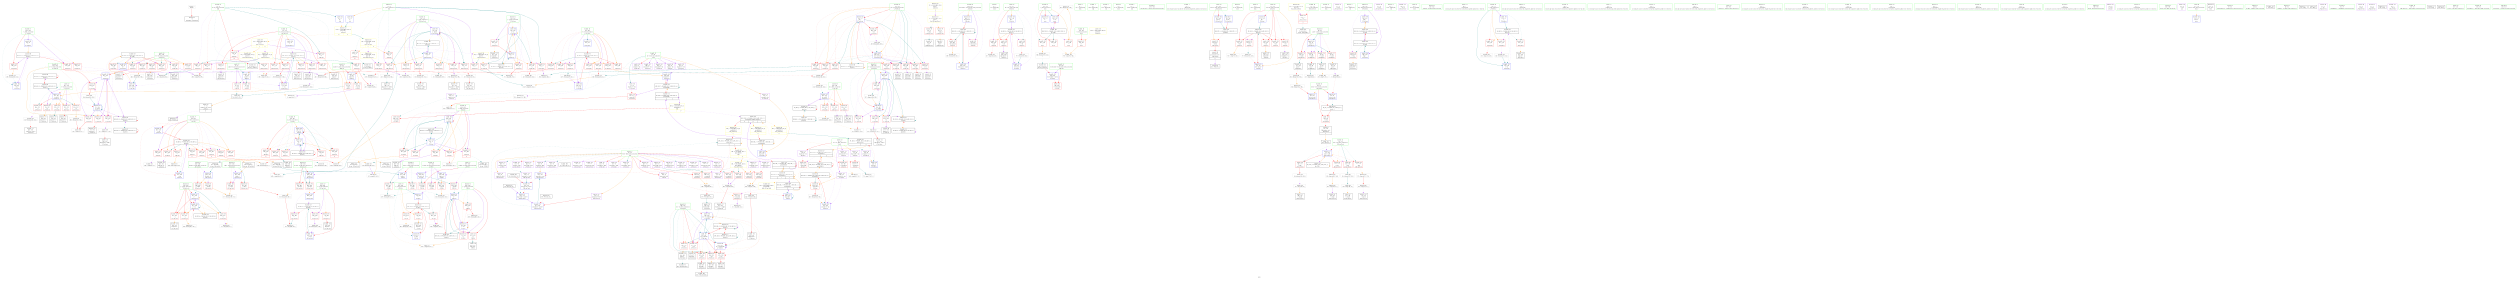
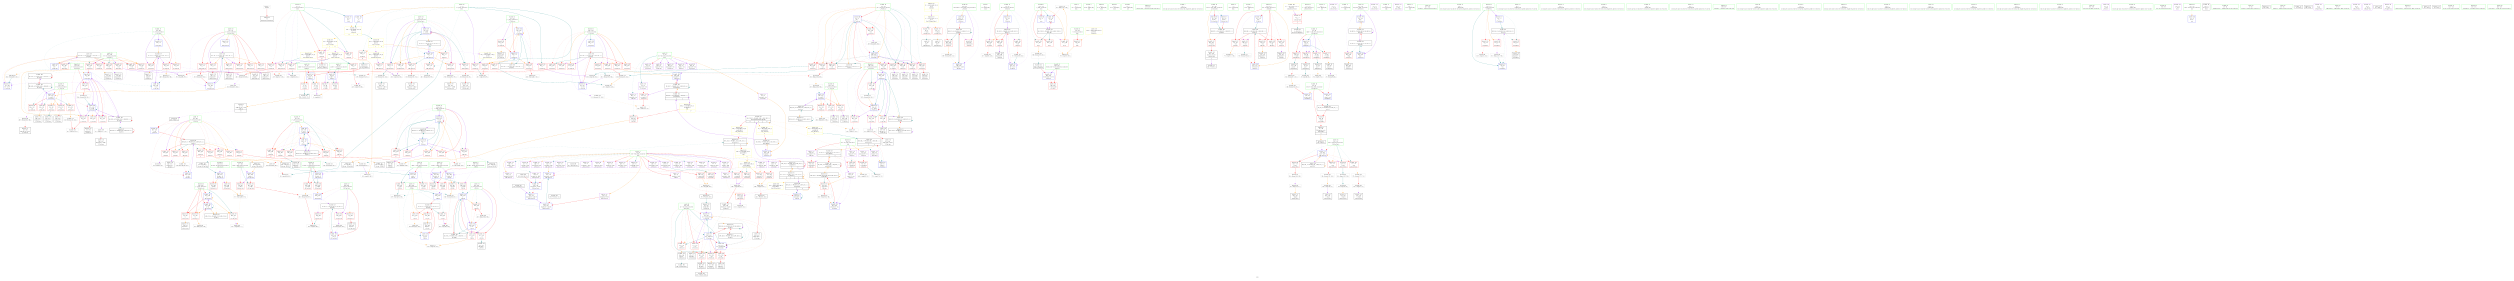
(157, 72) -> (123, 61)
